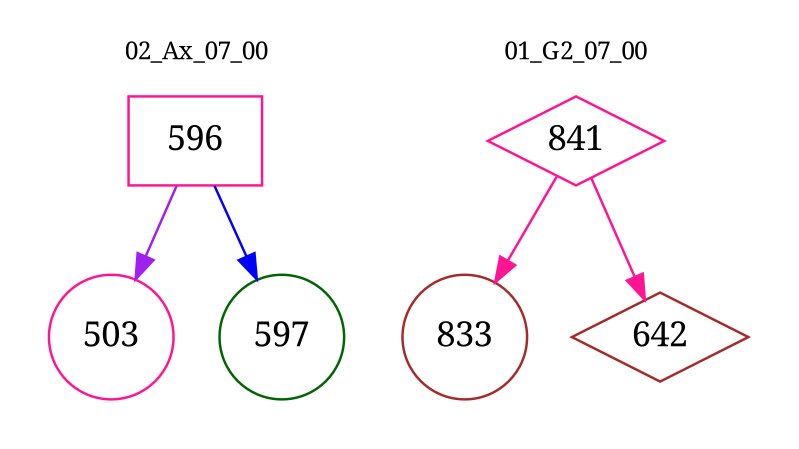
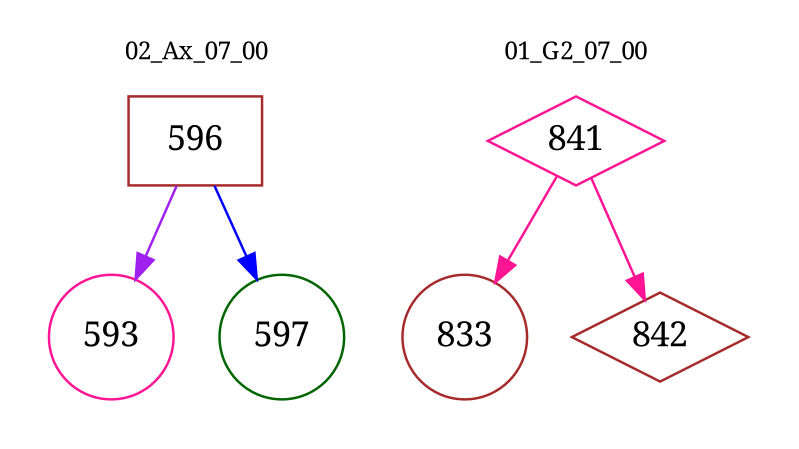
(195, 141) -> (195, 141)
(111, 337) -> (111, 337)
(660, 337) -> (660, 337)
